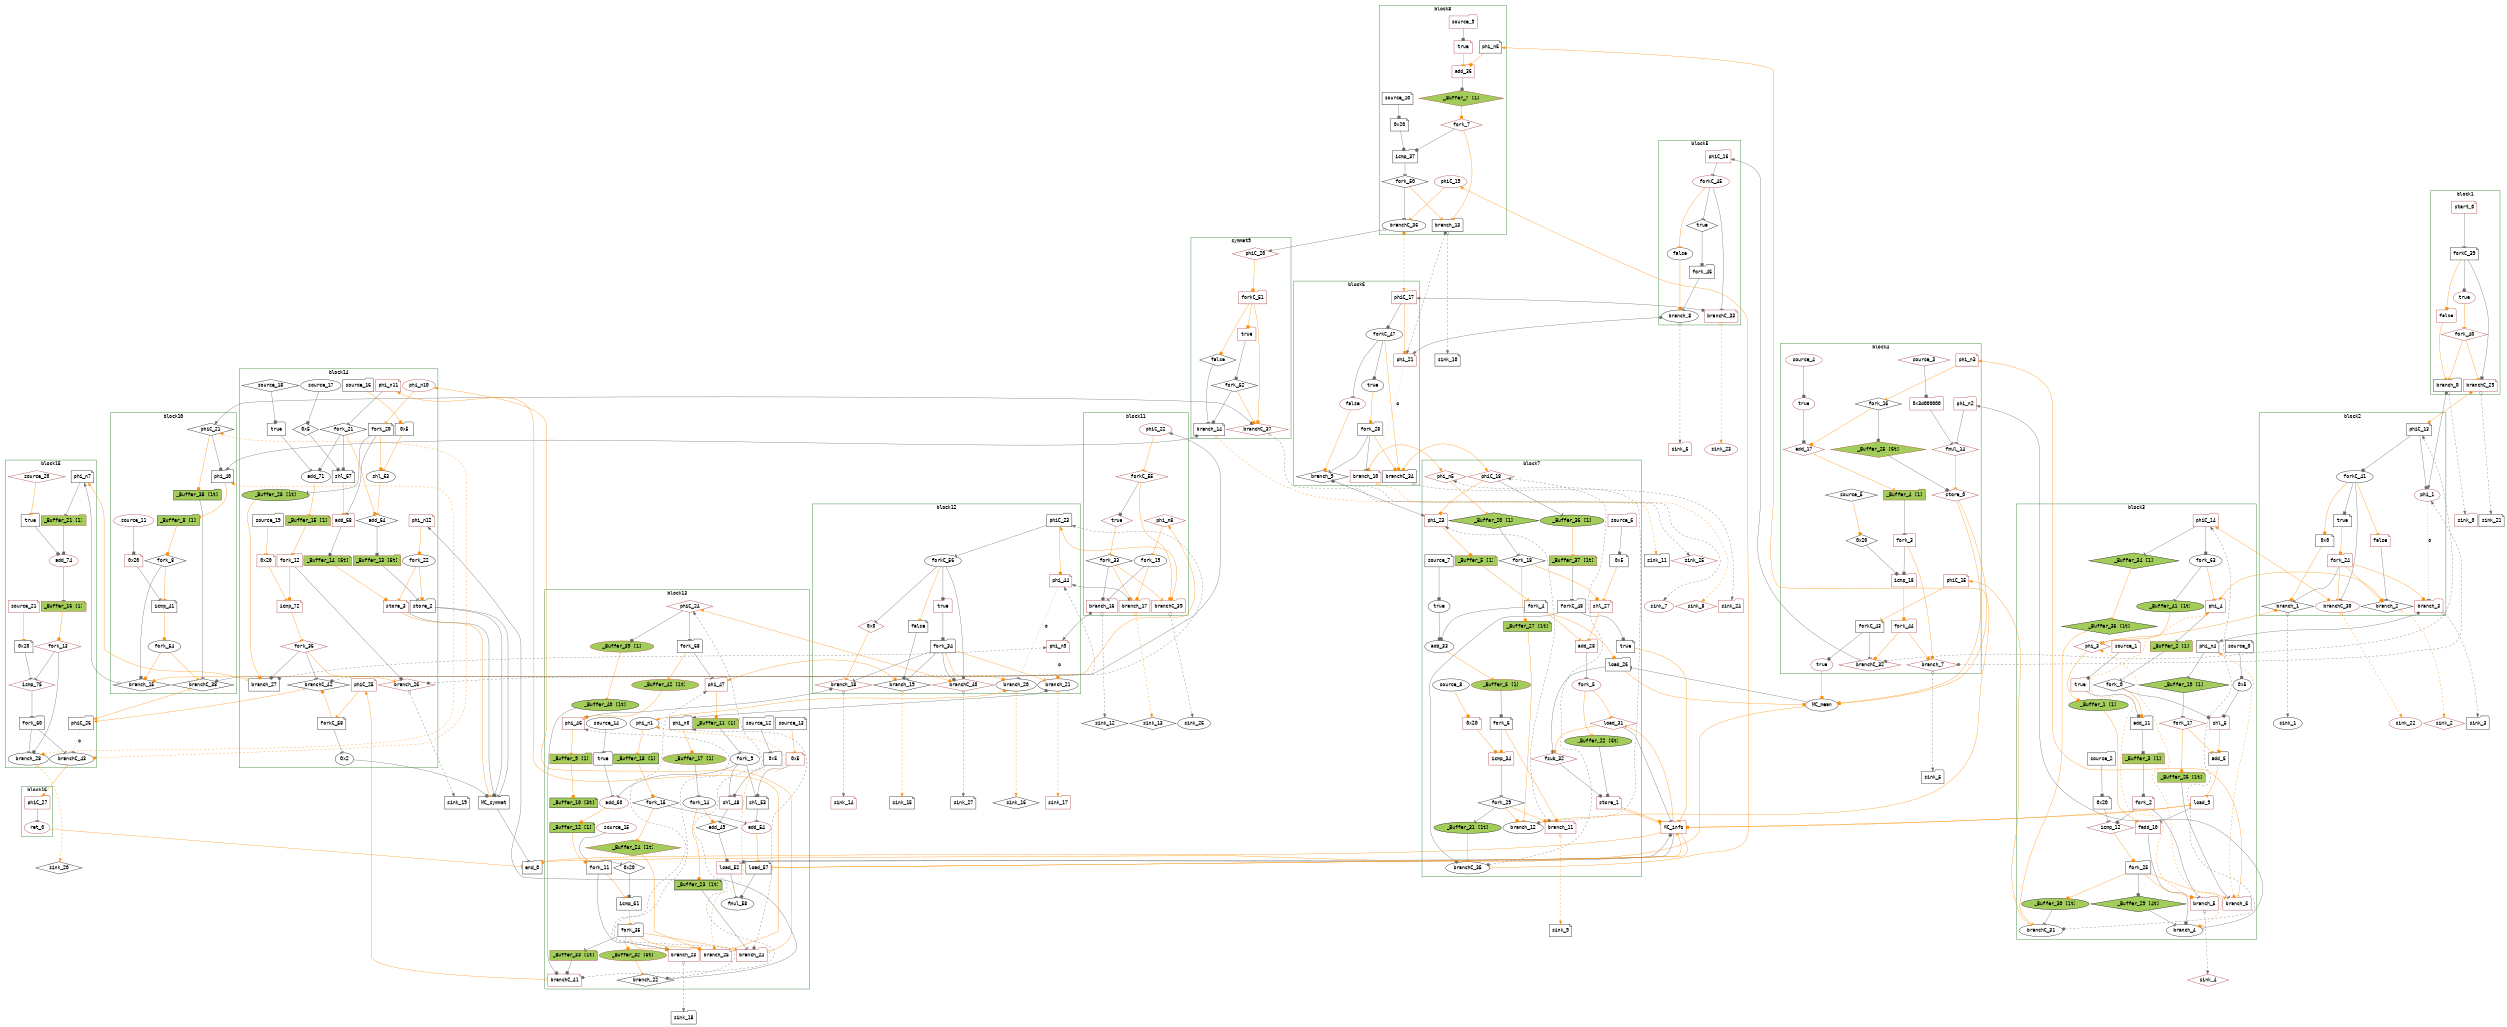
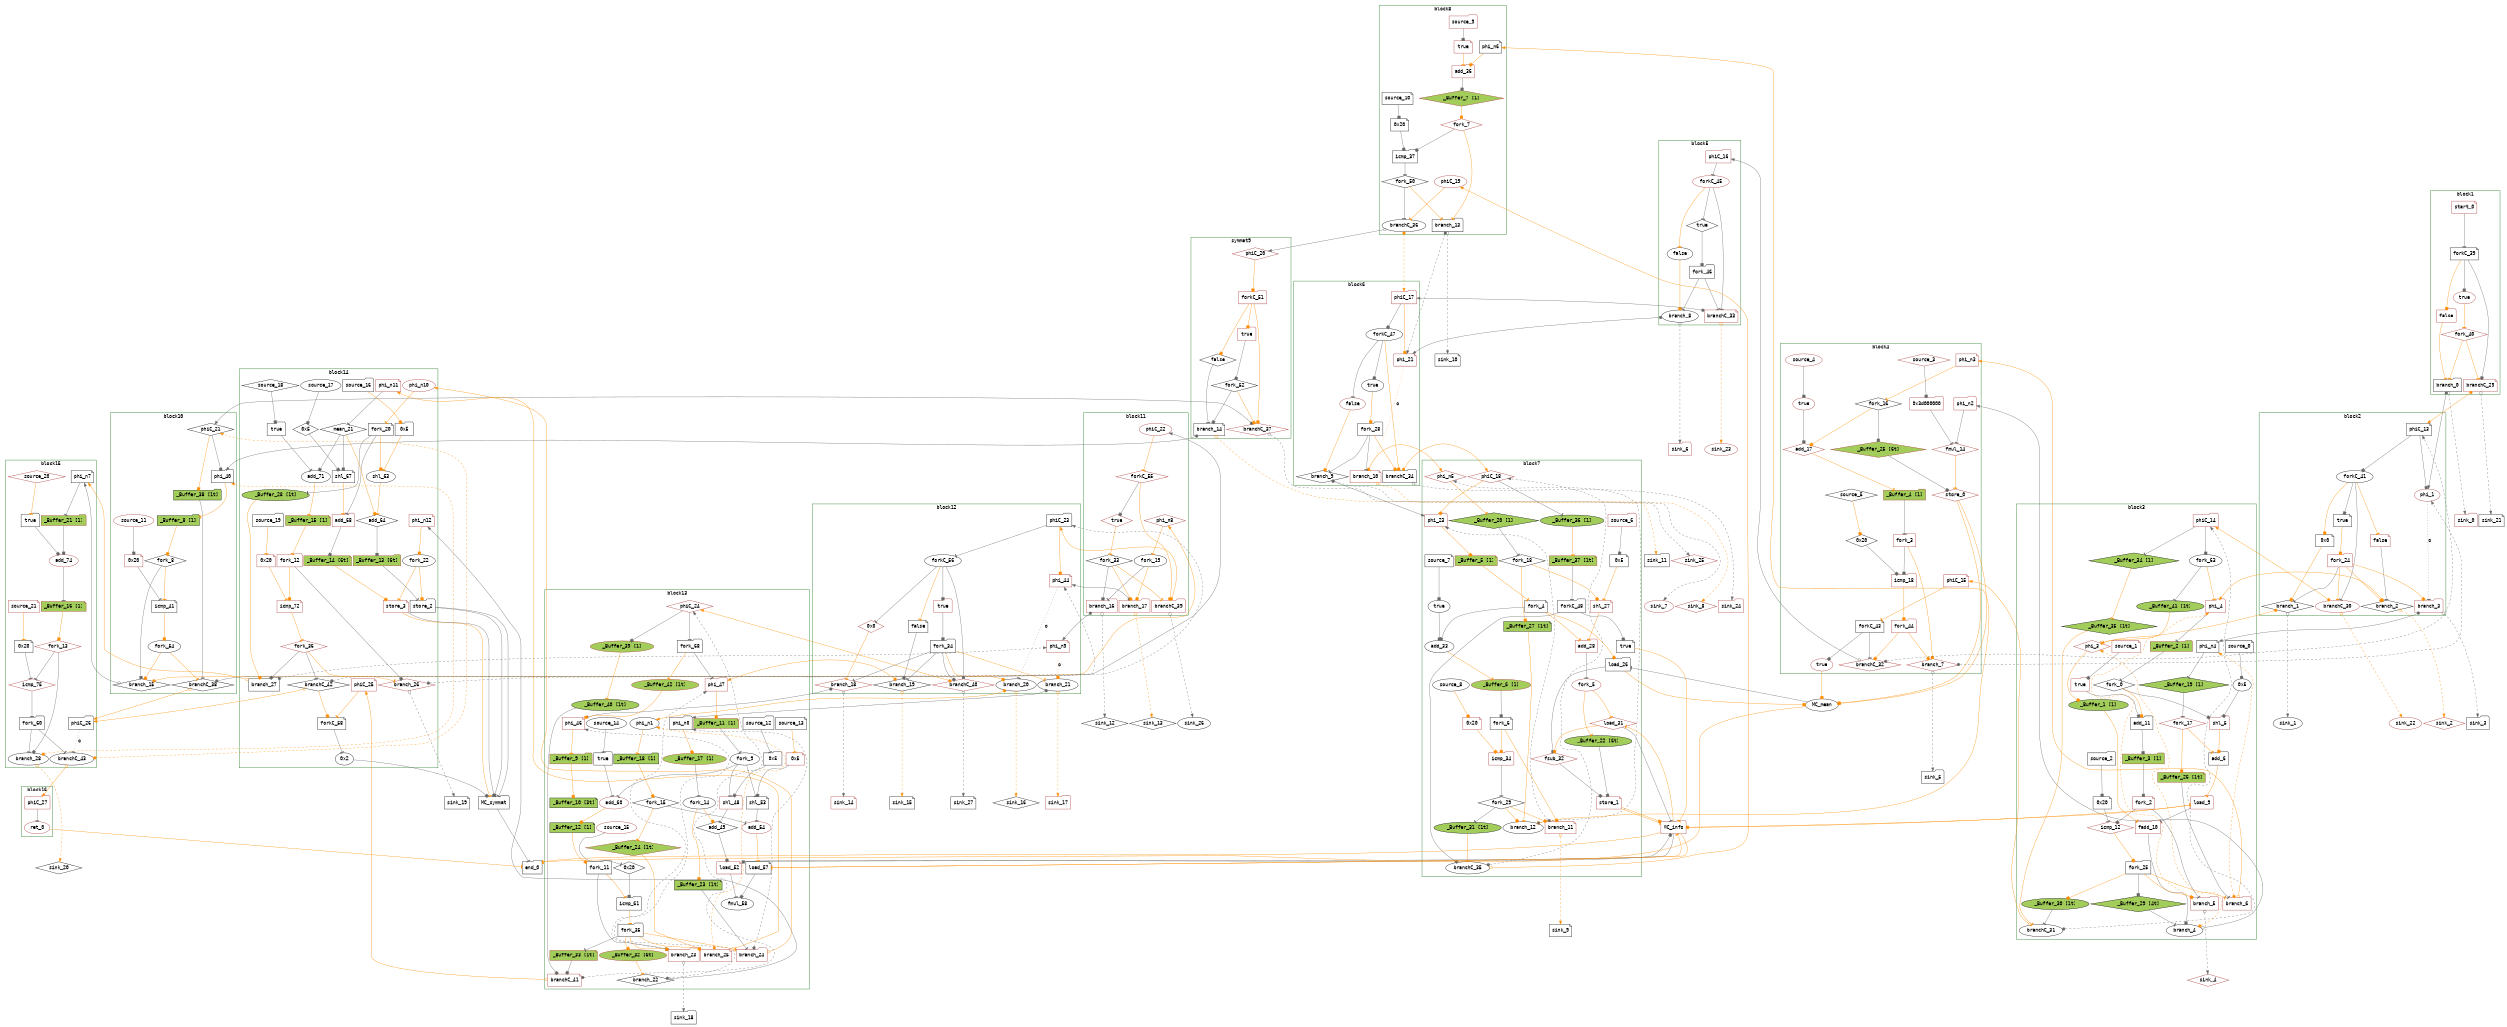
none -> (1711, 293)
(343, 429) -> (343, 429)
(328, 705) -> (322, 703)
